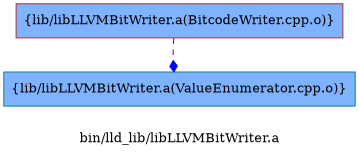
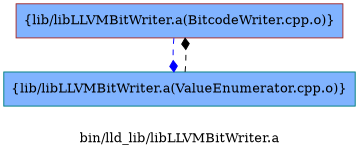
none -> (186, 61)
